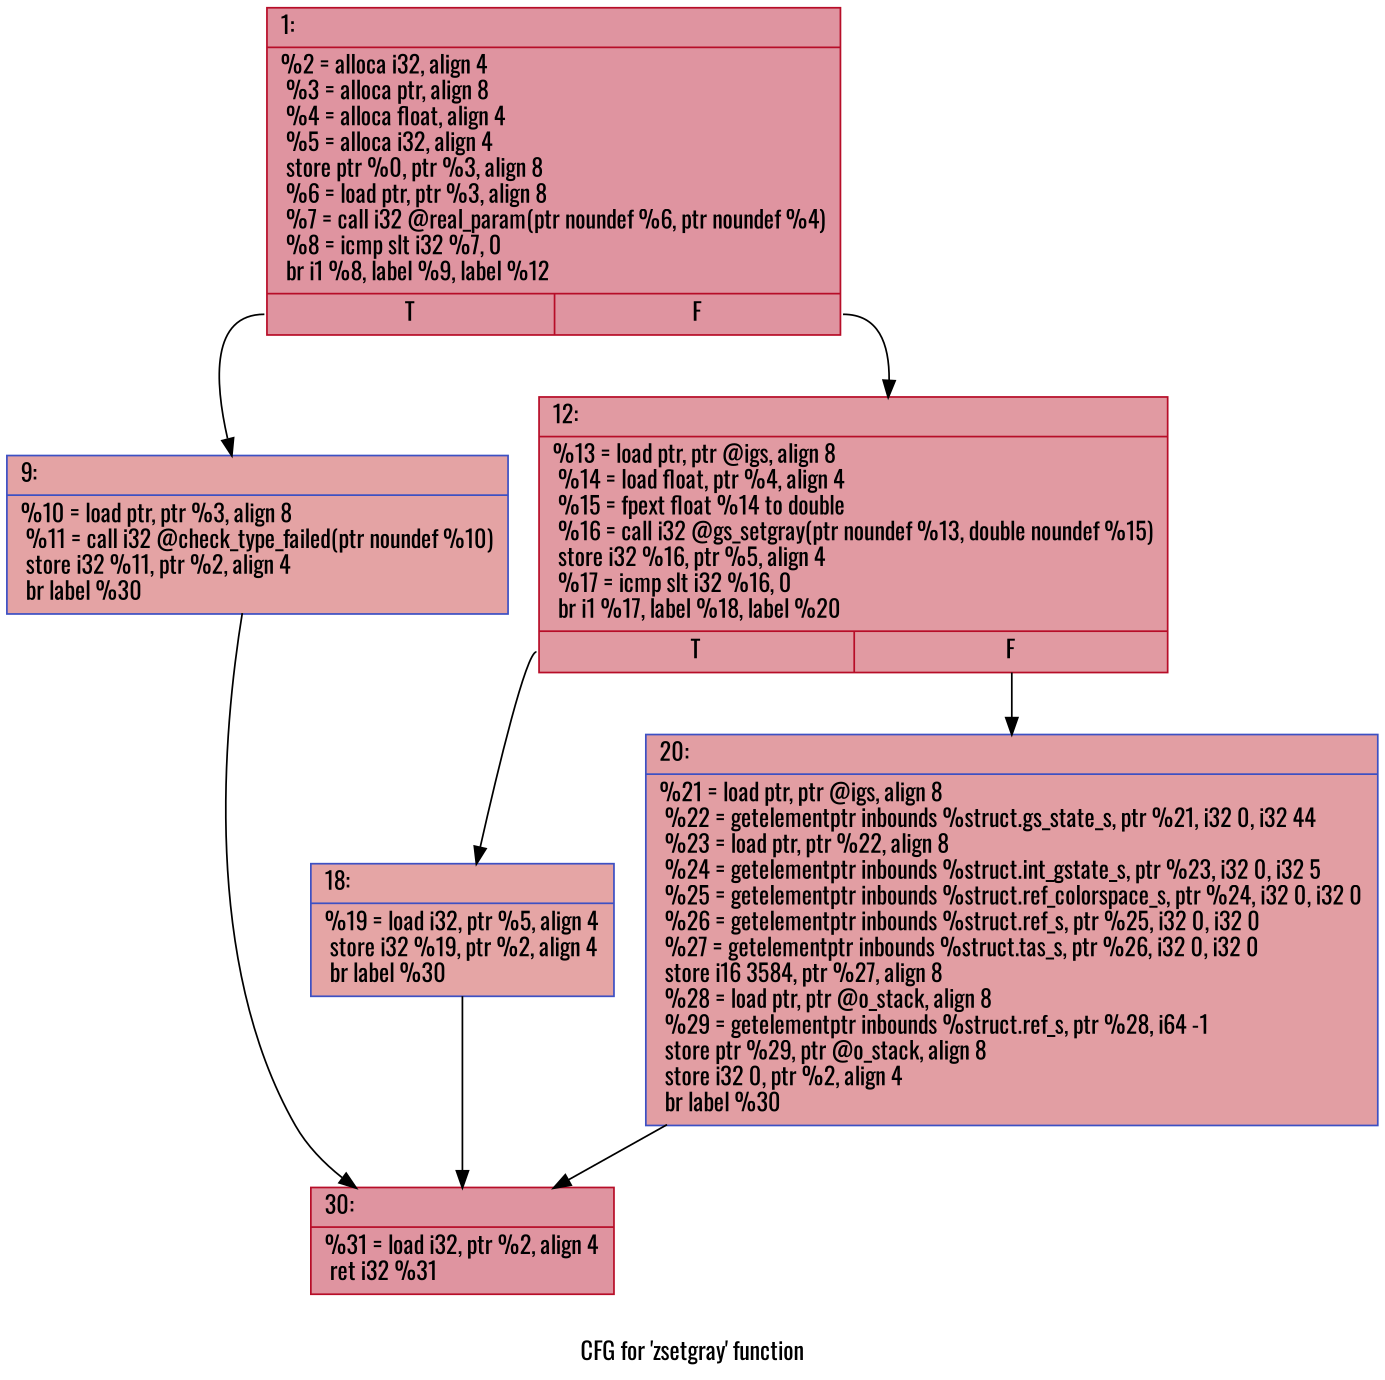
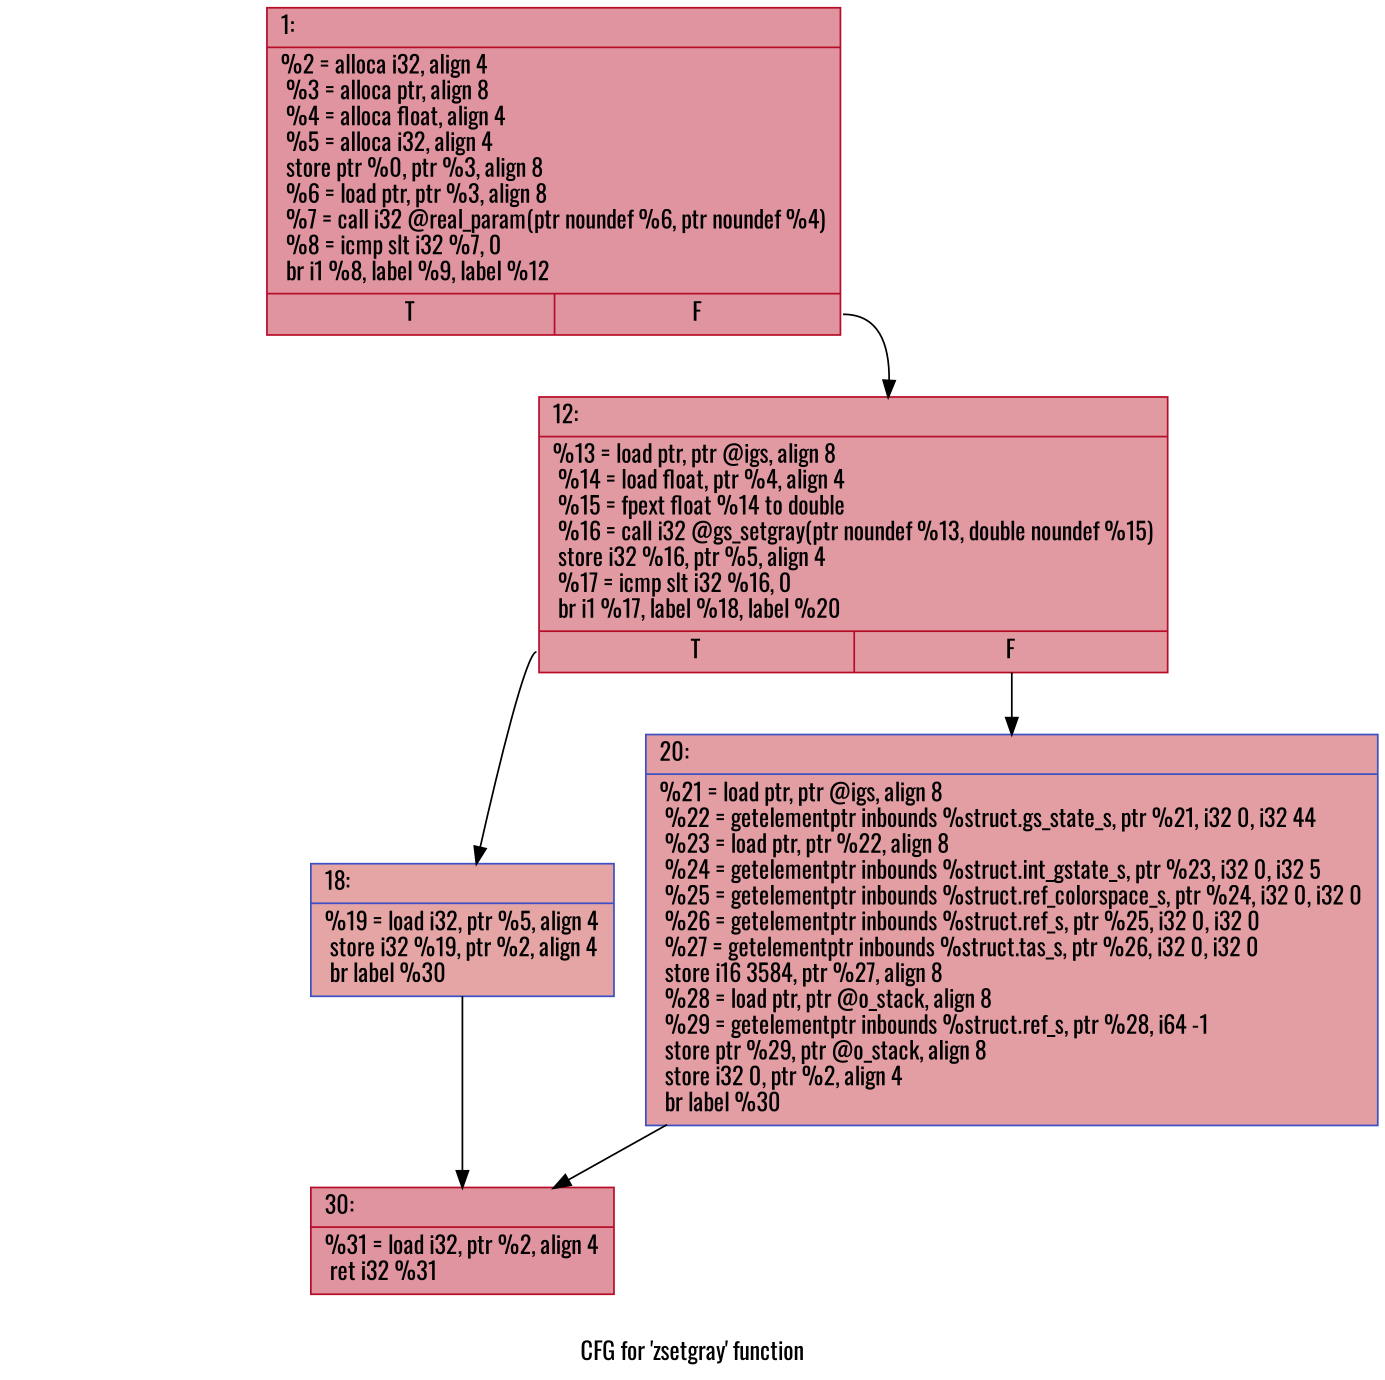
(257, 535) -> none
